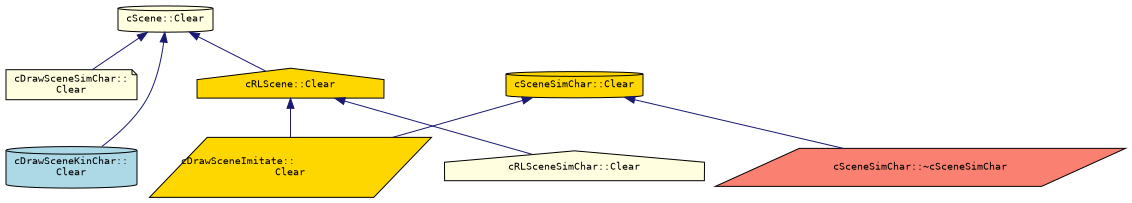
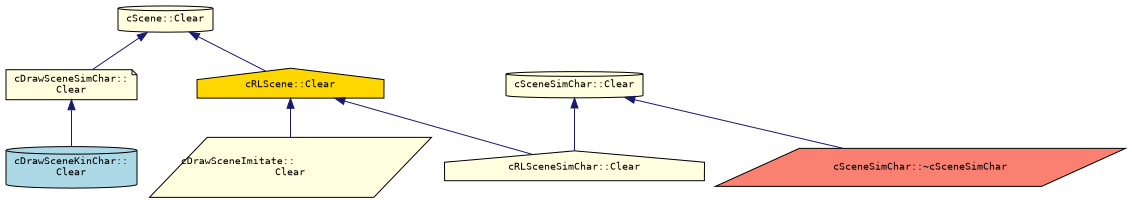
(574, 85) -> (574, 85)
(145, 102) -> (72, 128)
(458, 119) -> (574, 130)
(290, 167) -> (290, 167)
